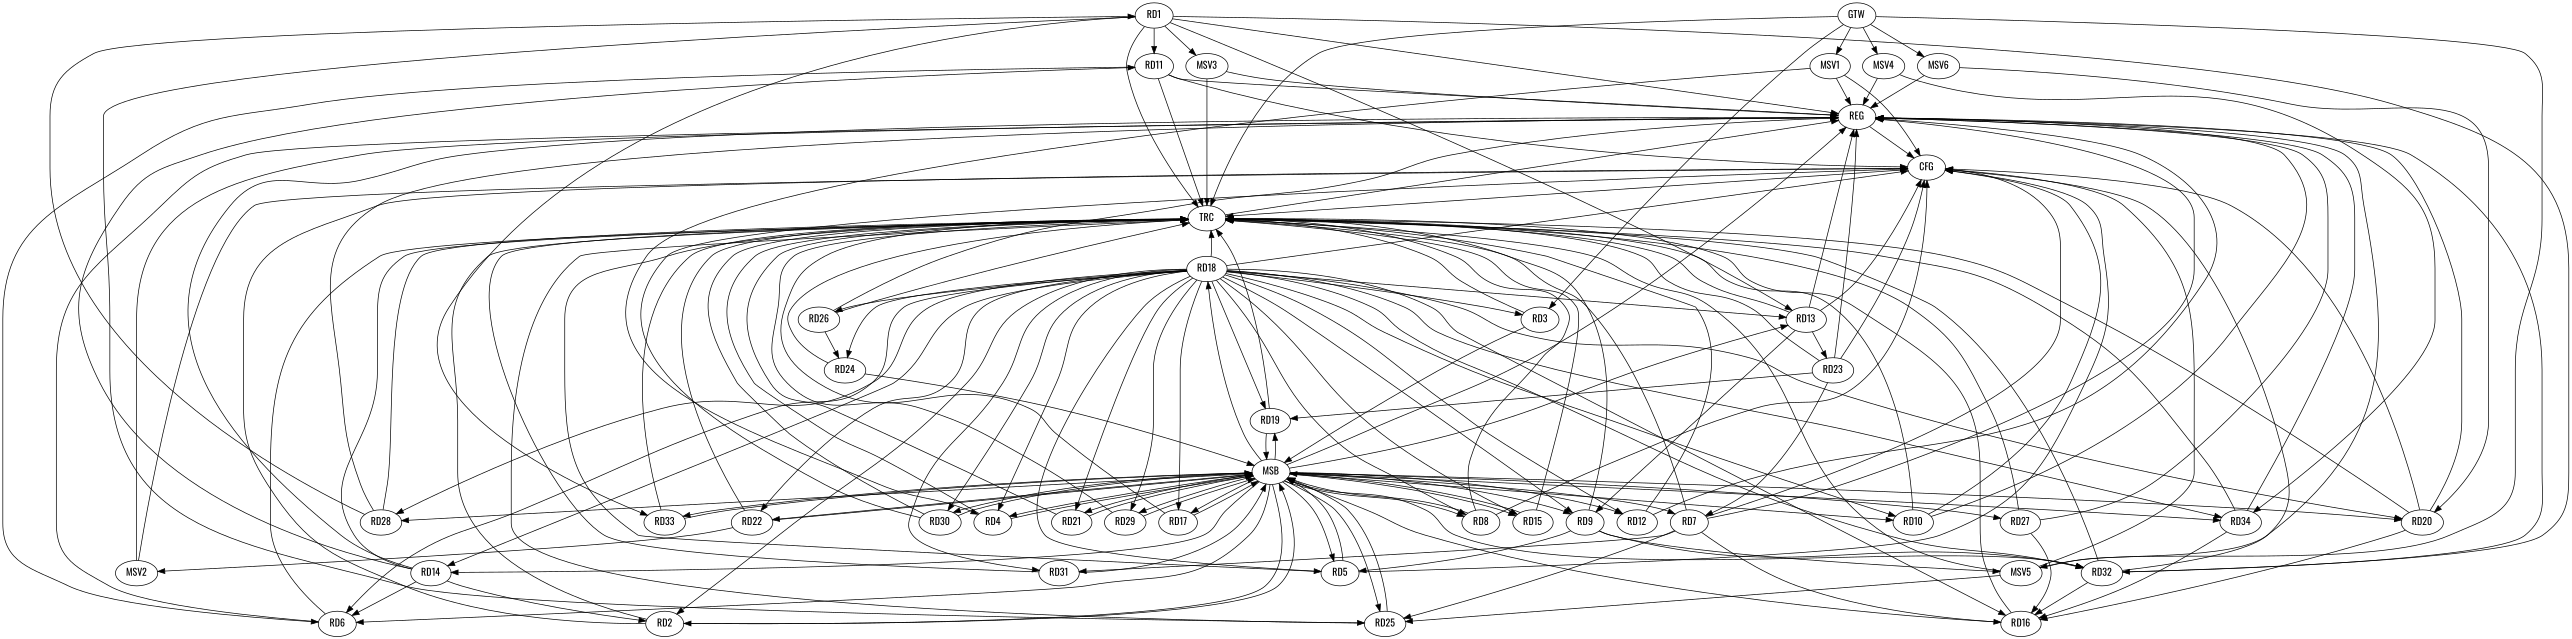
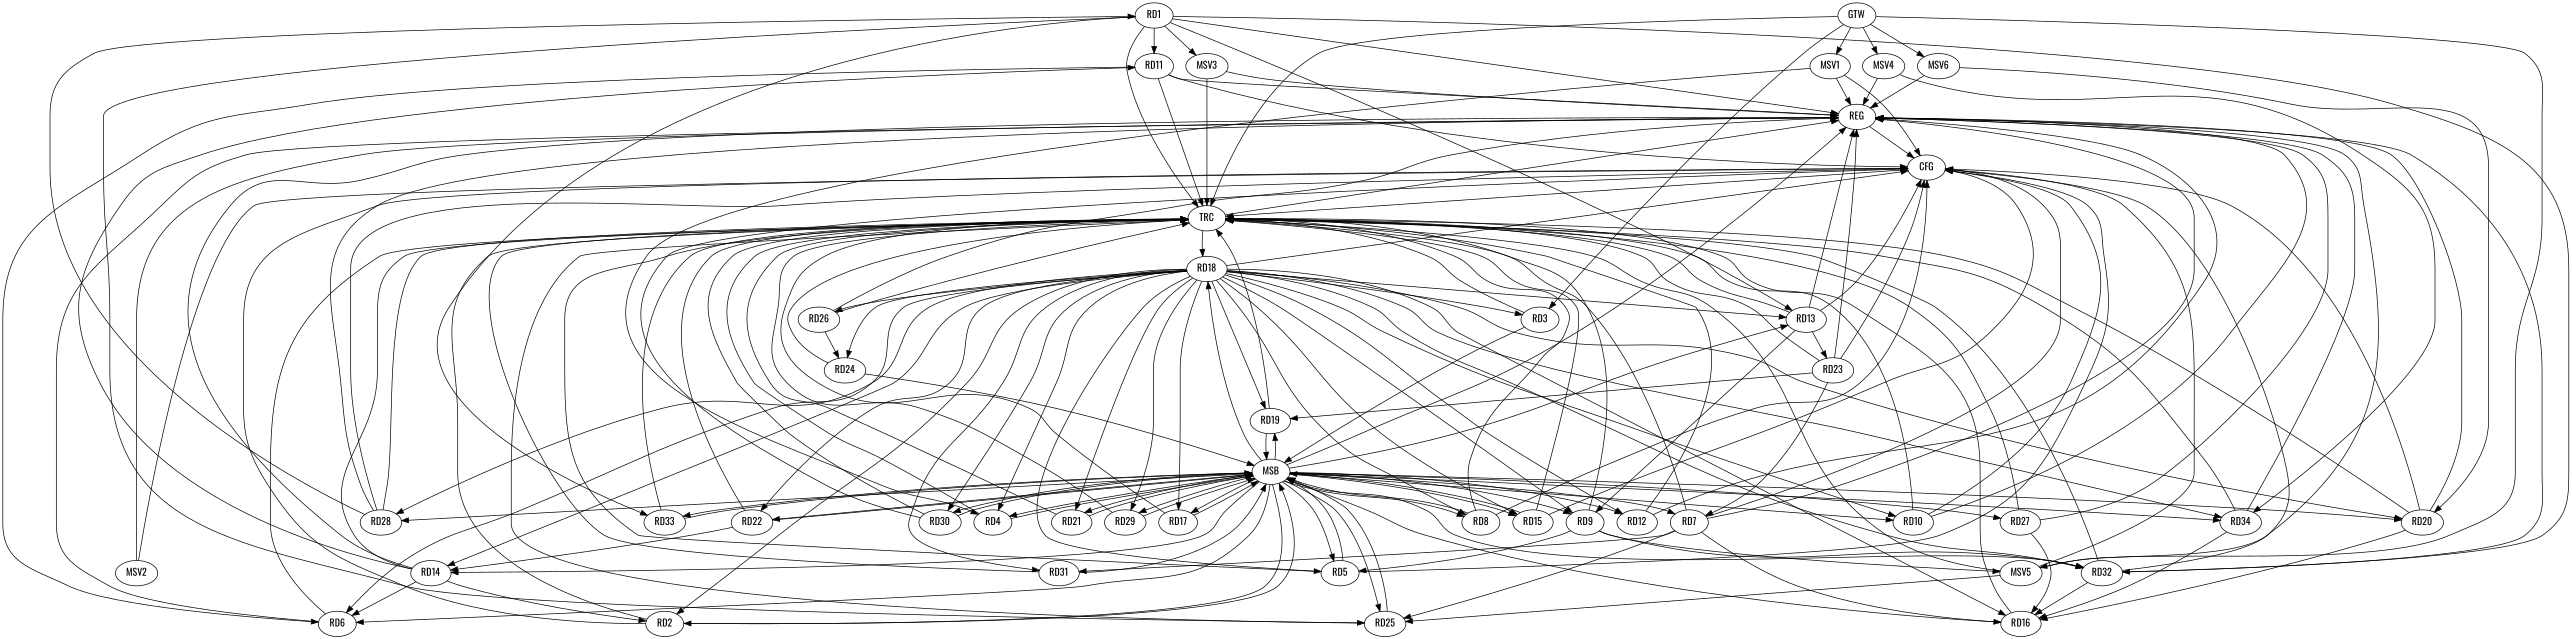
none -> (991, 194)
(1212, 247) -> (1202, 240)
none -> (1873, 387)
(450, 555) -> (596, 550)
